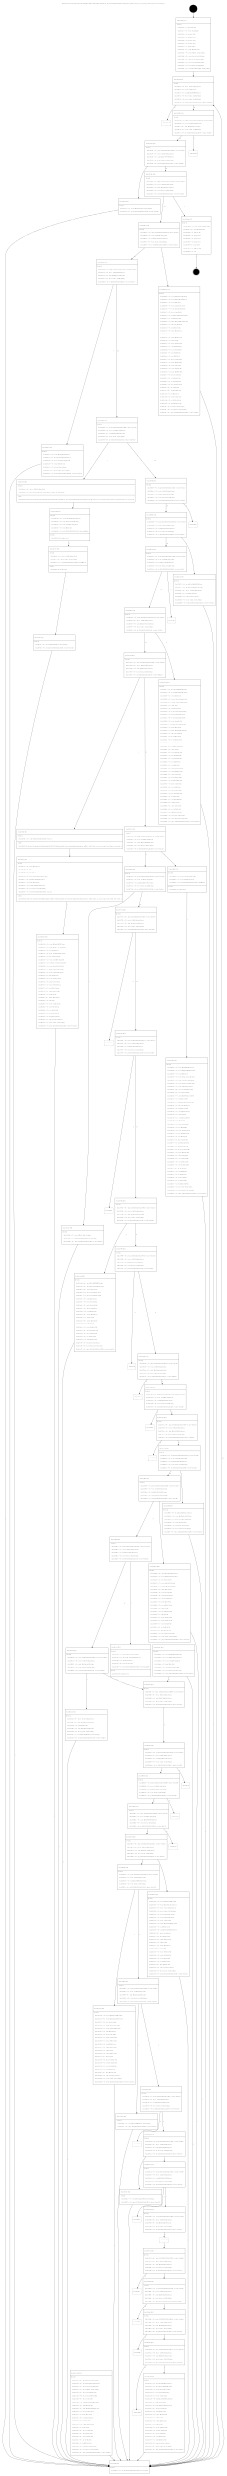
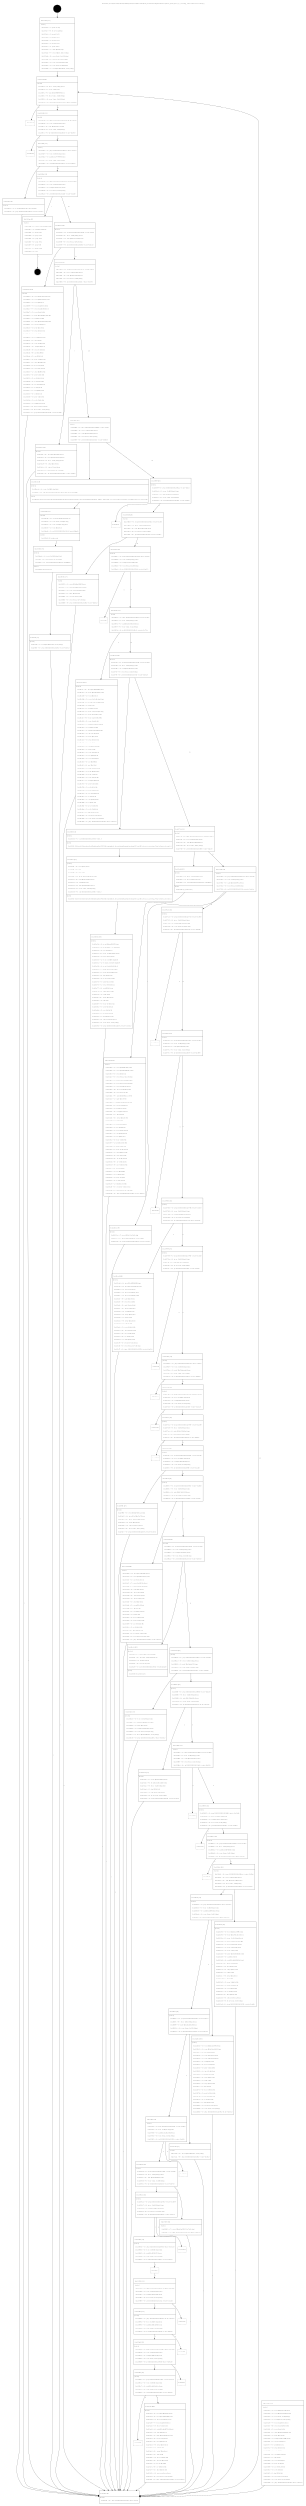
(168, 1679) -> (173, 1737)
